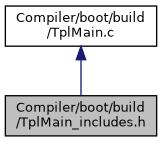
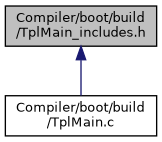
(81, 78) -> (81, 78)
